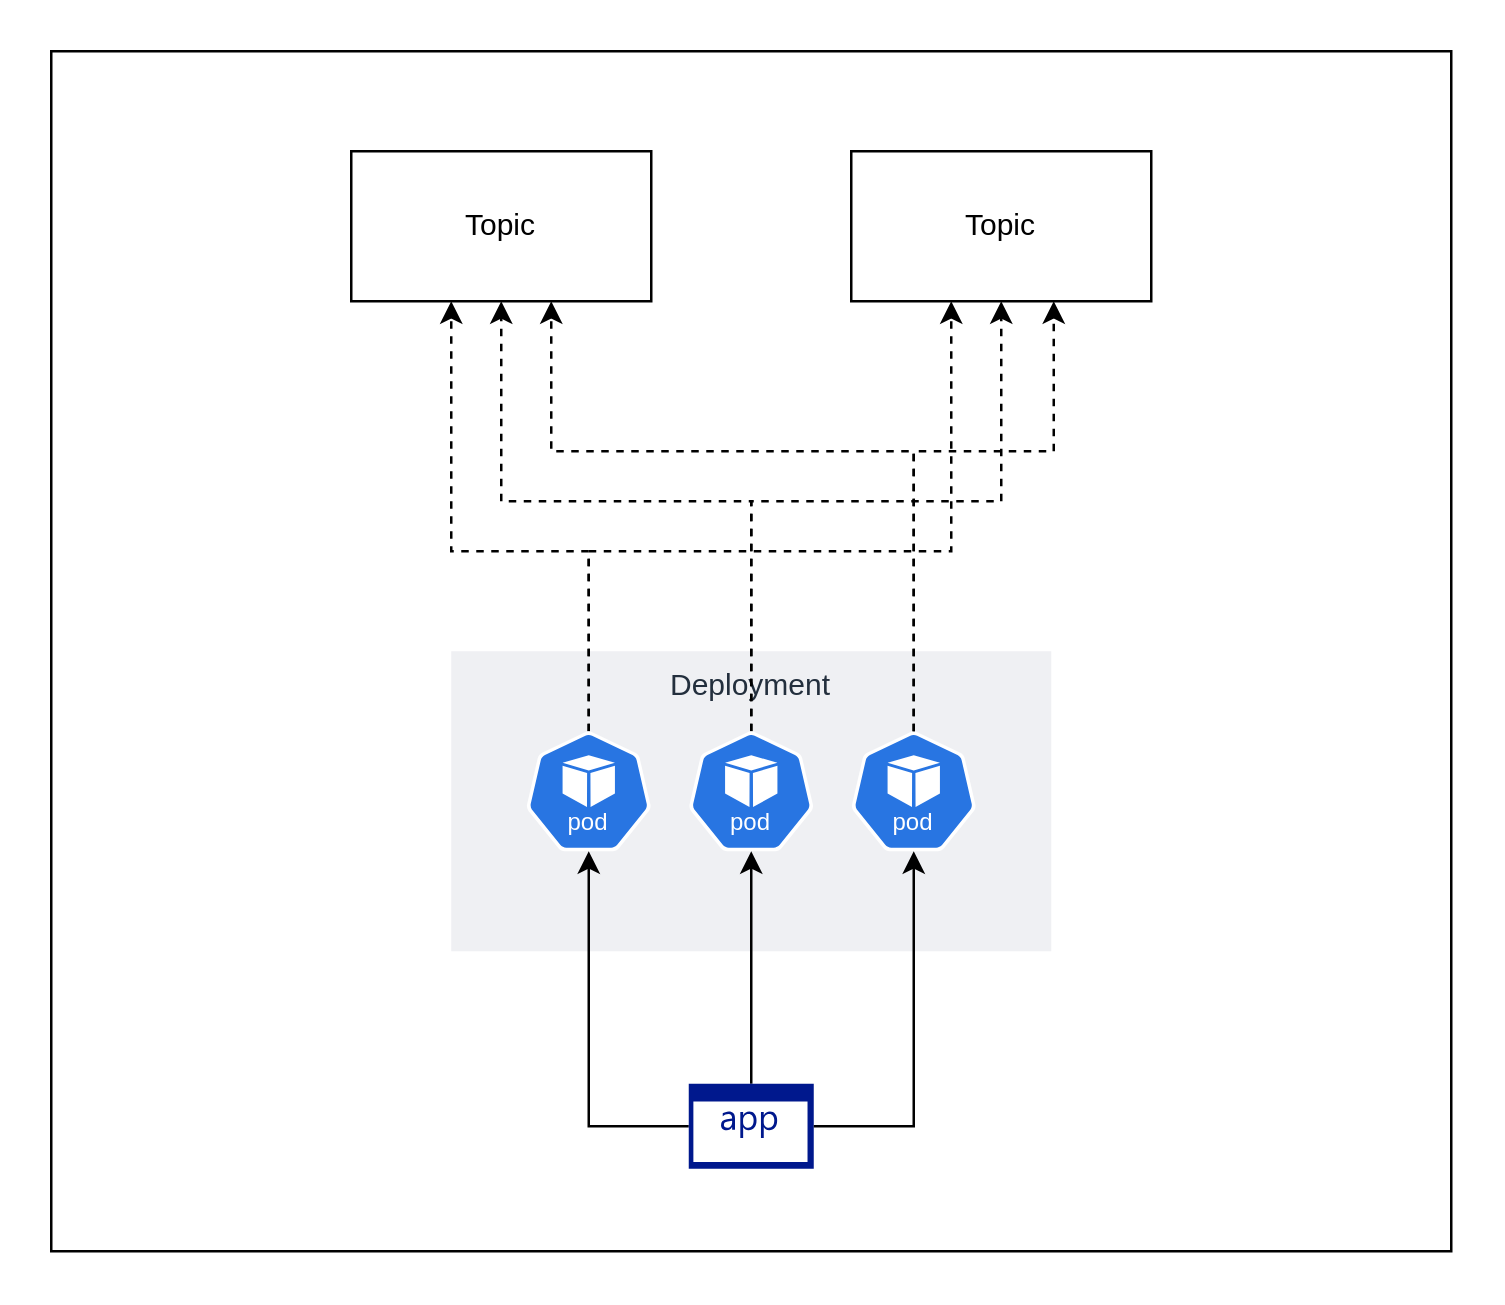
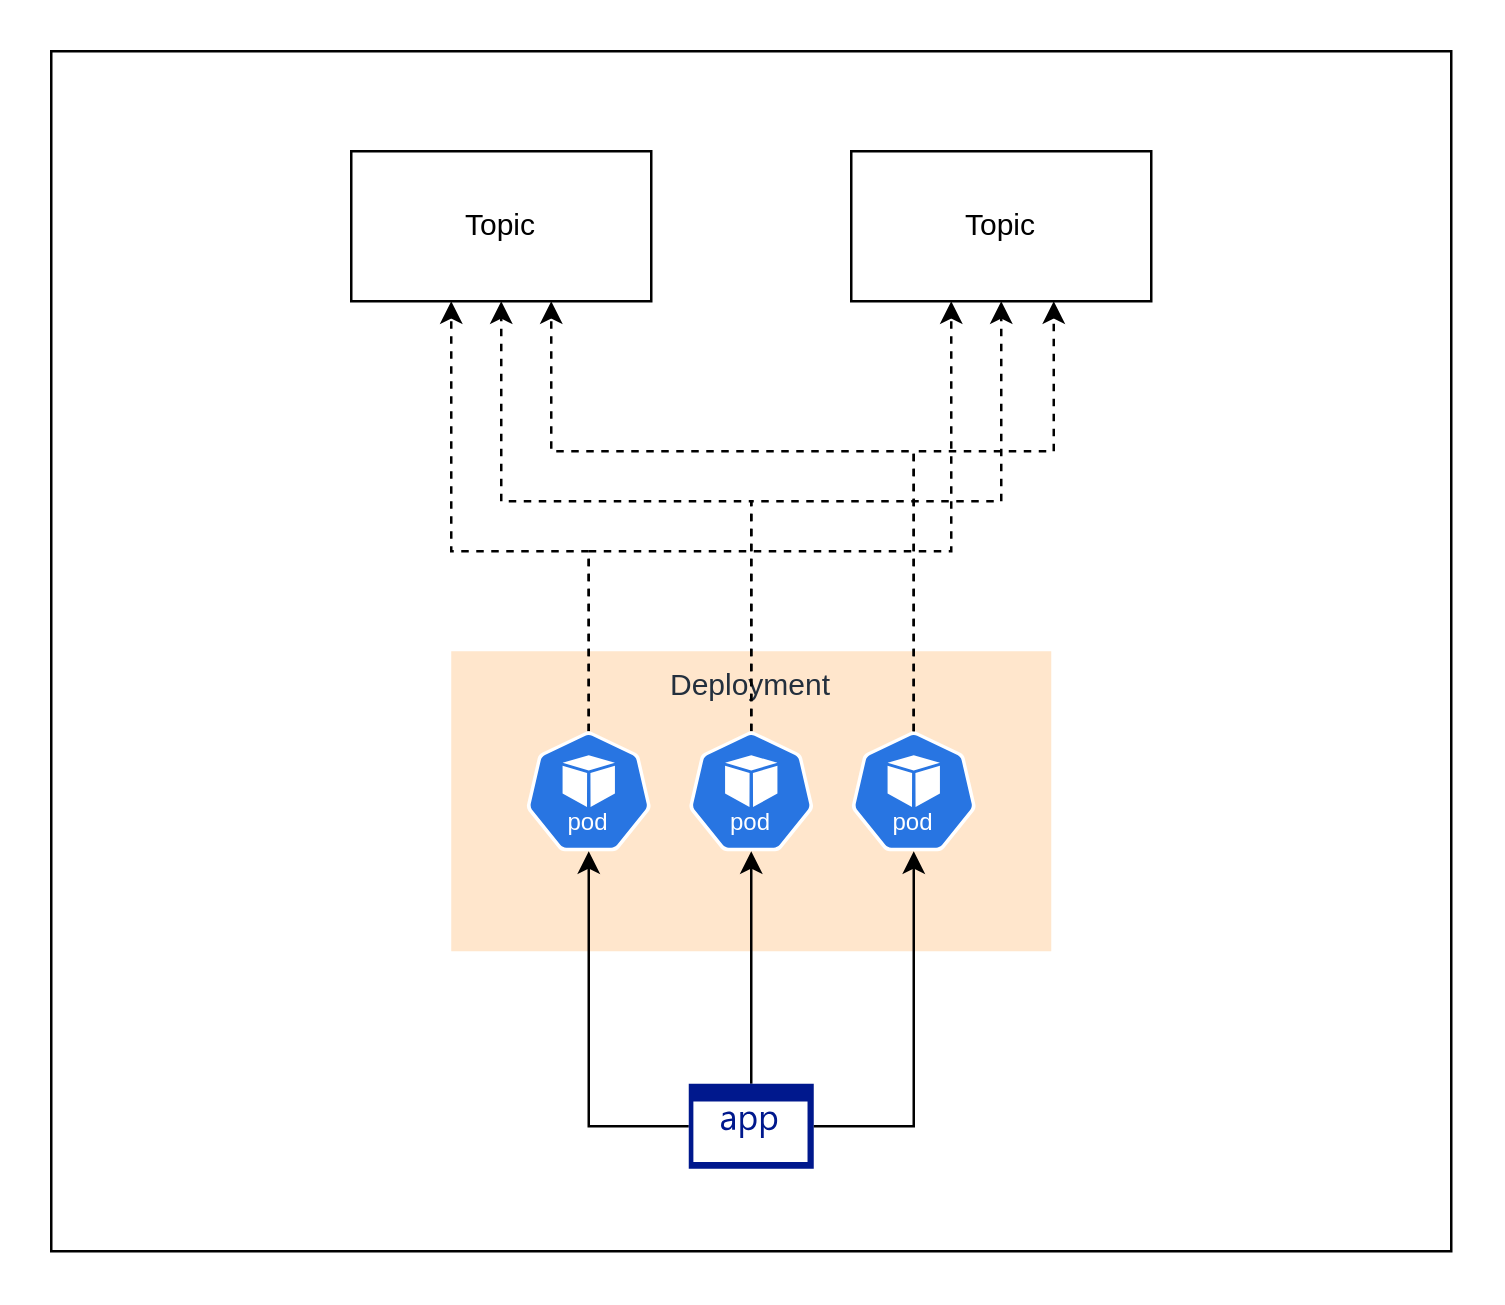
(751, 687) -> (751, 687)
